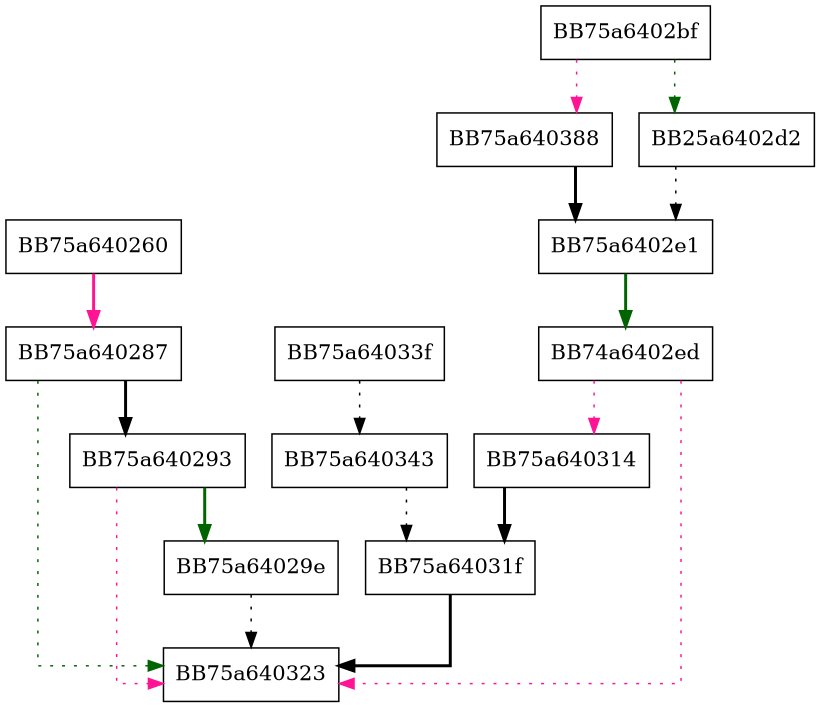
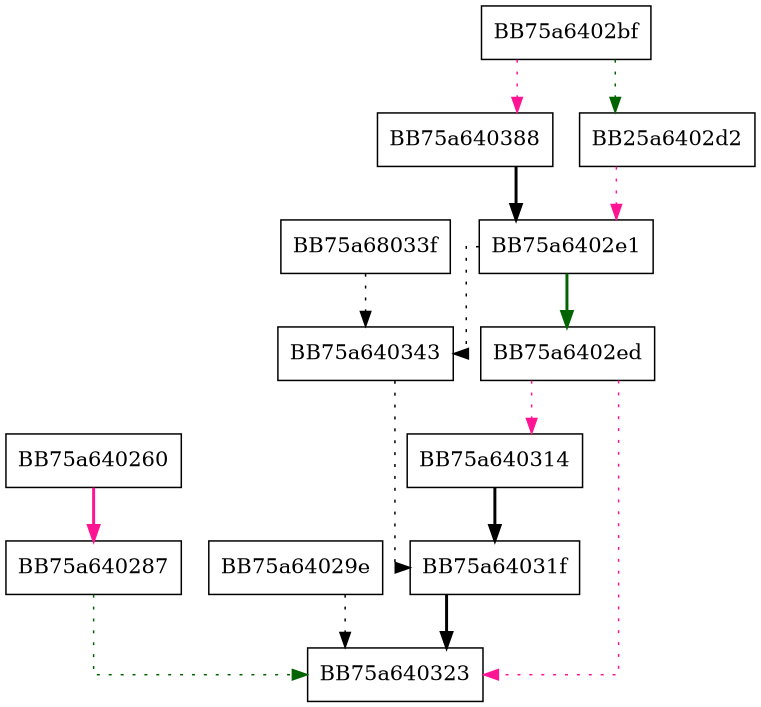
(676, 186) -> (616, 186)
none -> (466, 295)
(360, 354) -> (366, 247)
(626, 354) -> (568, 354)
(158, 461) -> none
